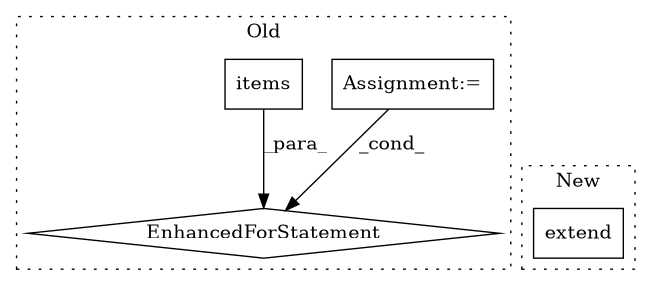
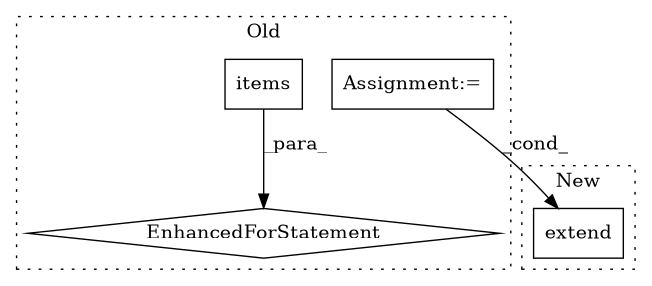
(342, 155) -> (500, 151)
